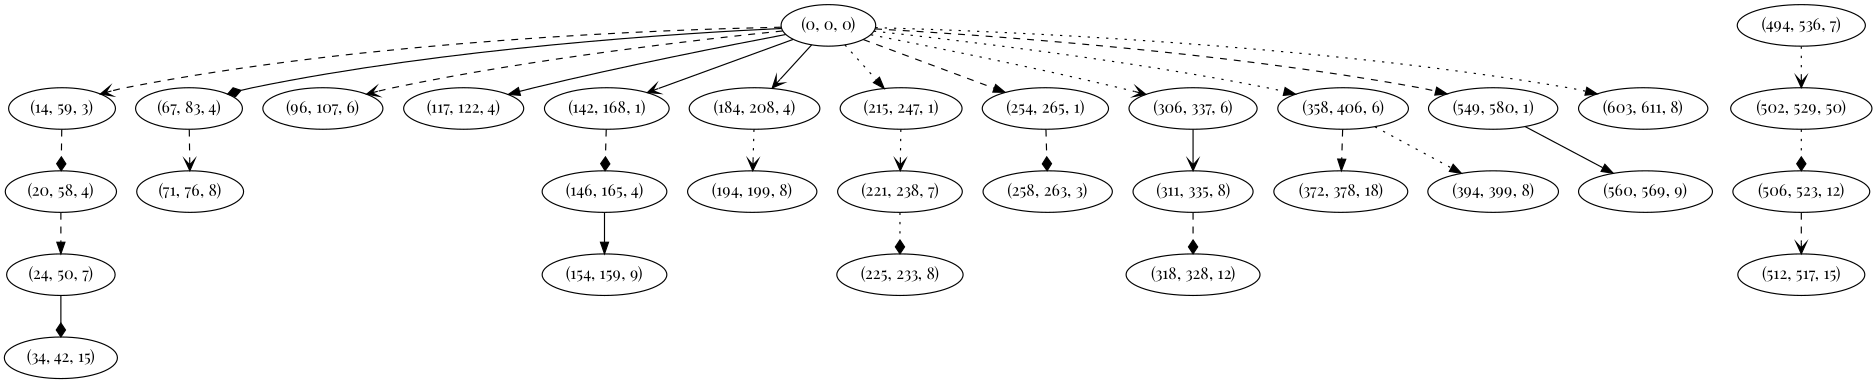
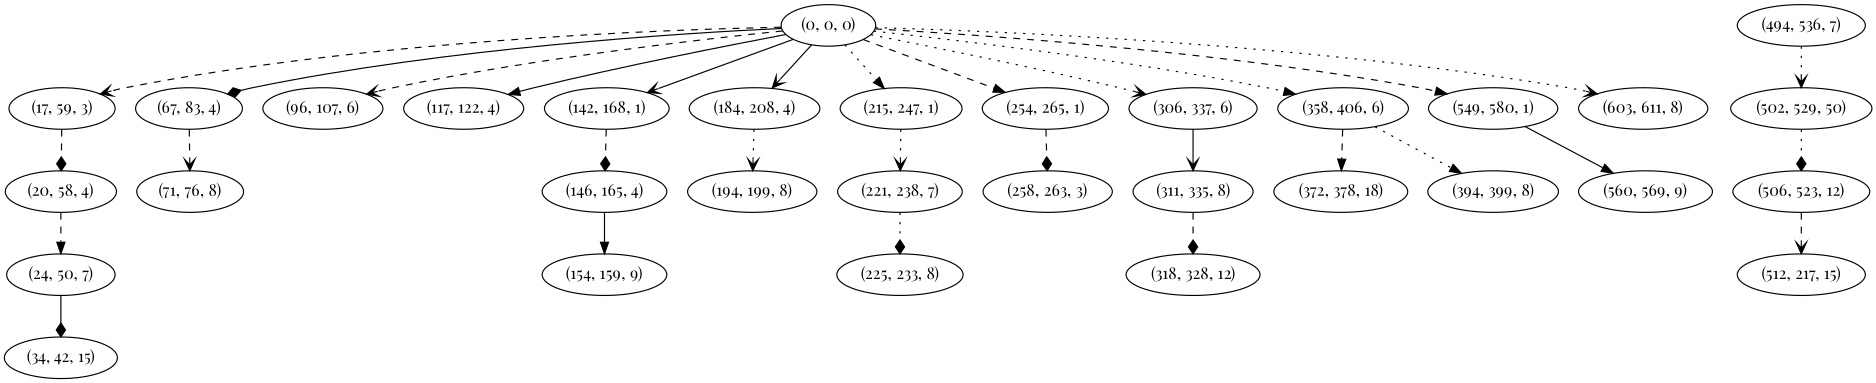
(1232, 47) -> (1232, 47)
(62, 108) -> (62, 108)
(1801, 275) -> (1801, 275)
